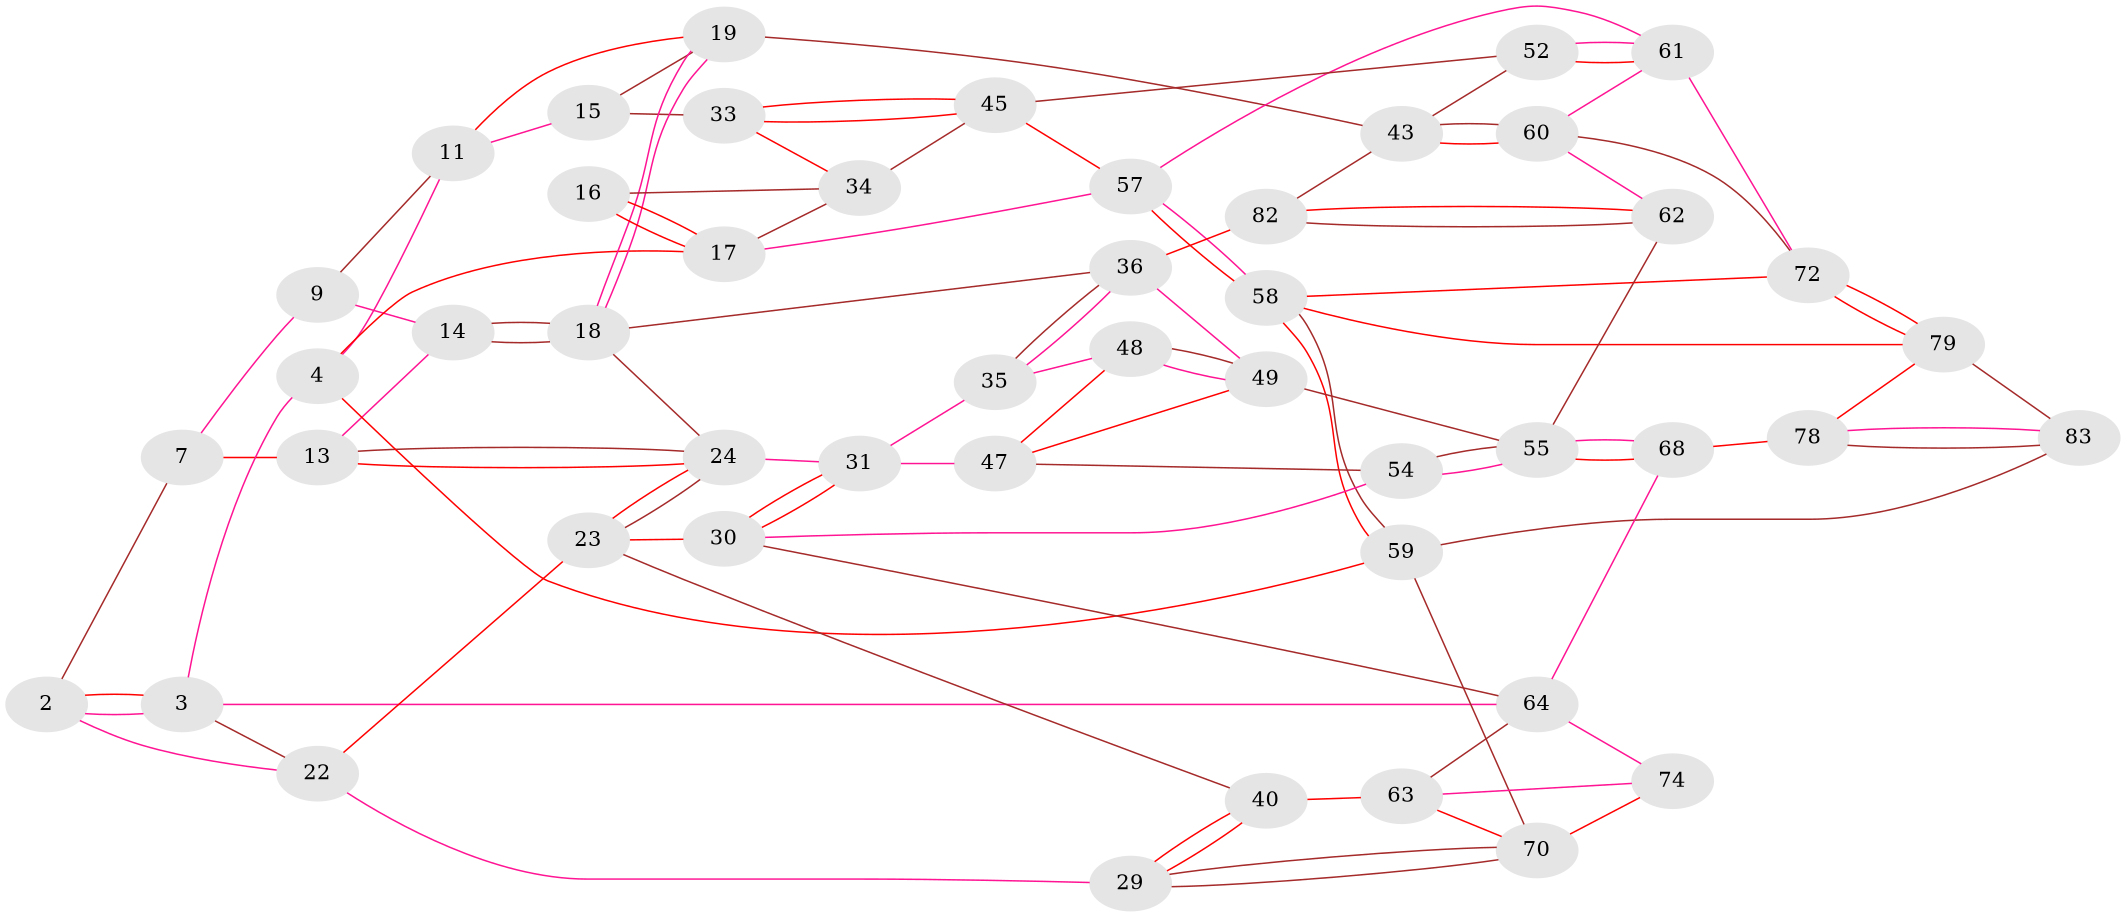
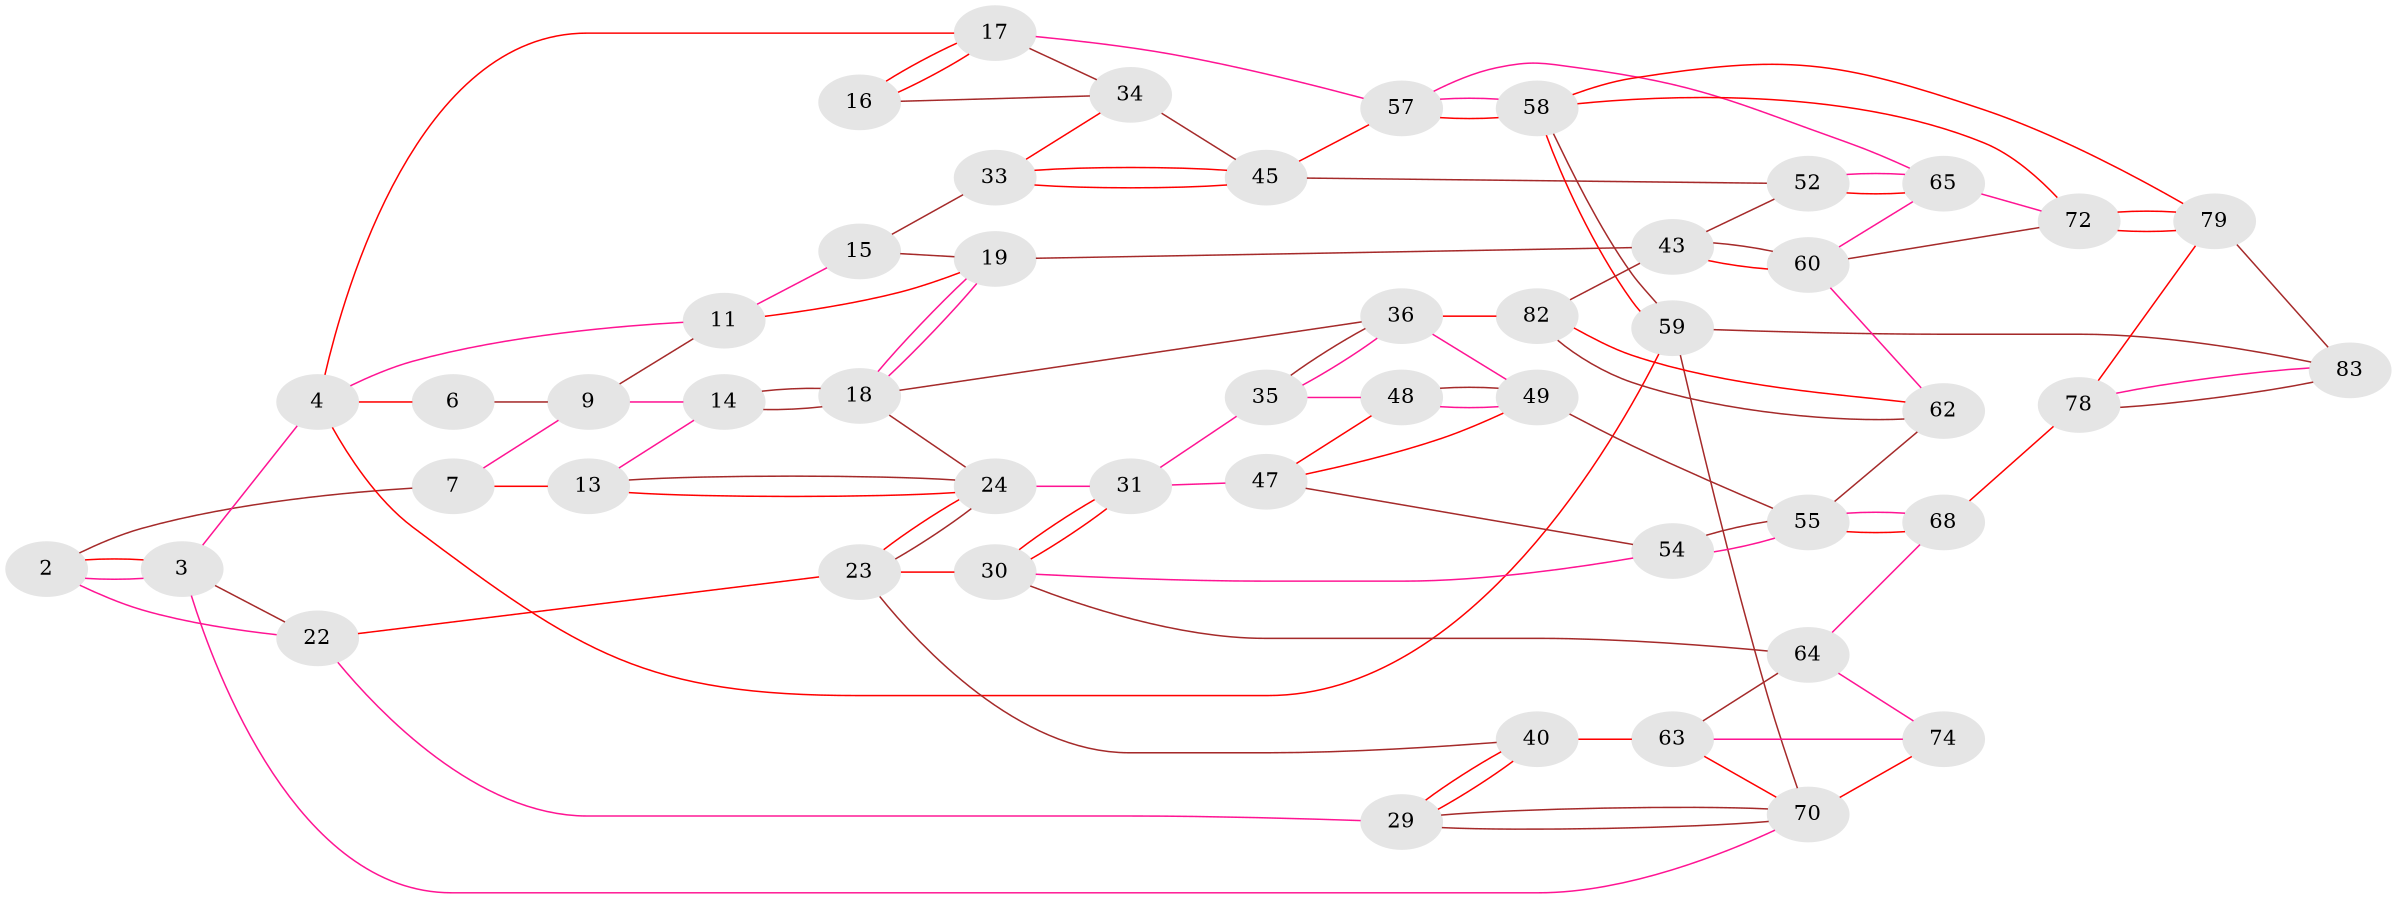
(1673, 53) -> (1944, 184)
none -> (453, 402)
(860, 704) -> (908, 893)
